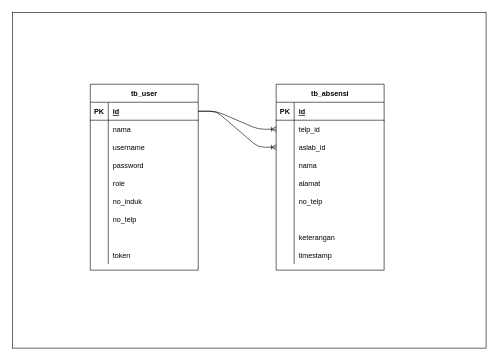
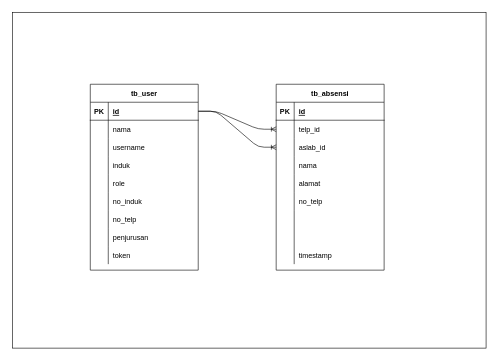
(129, 166) -> (122, 166)
none -> (153, 237)
(339, 237) -> none
